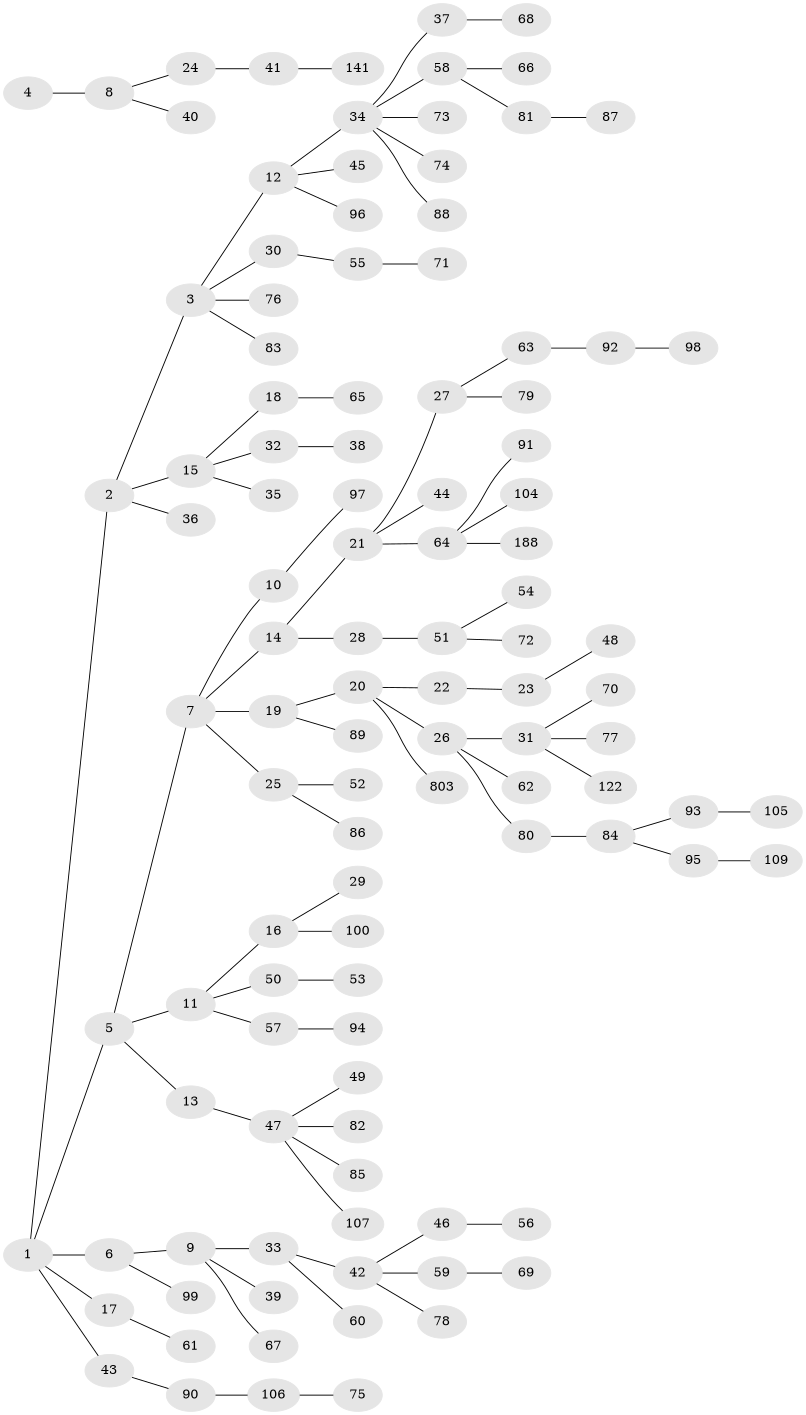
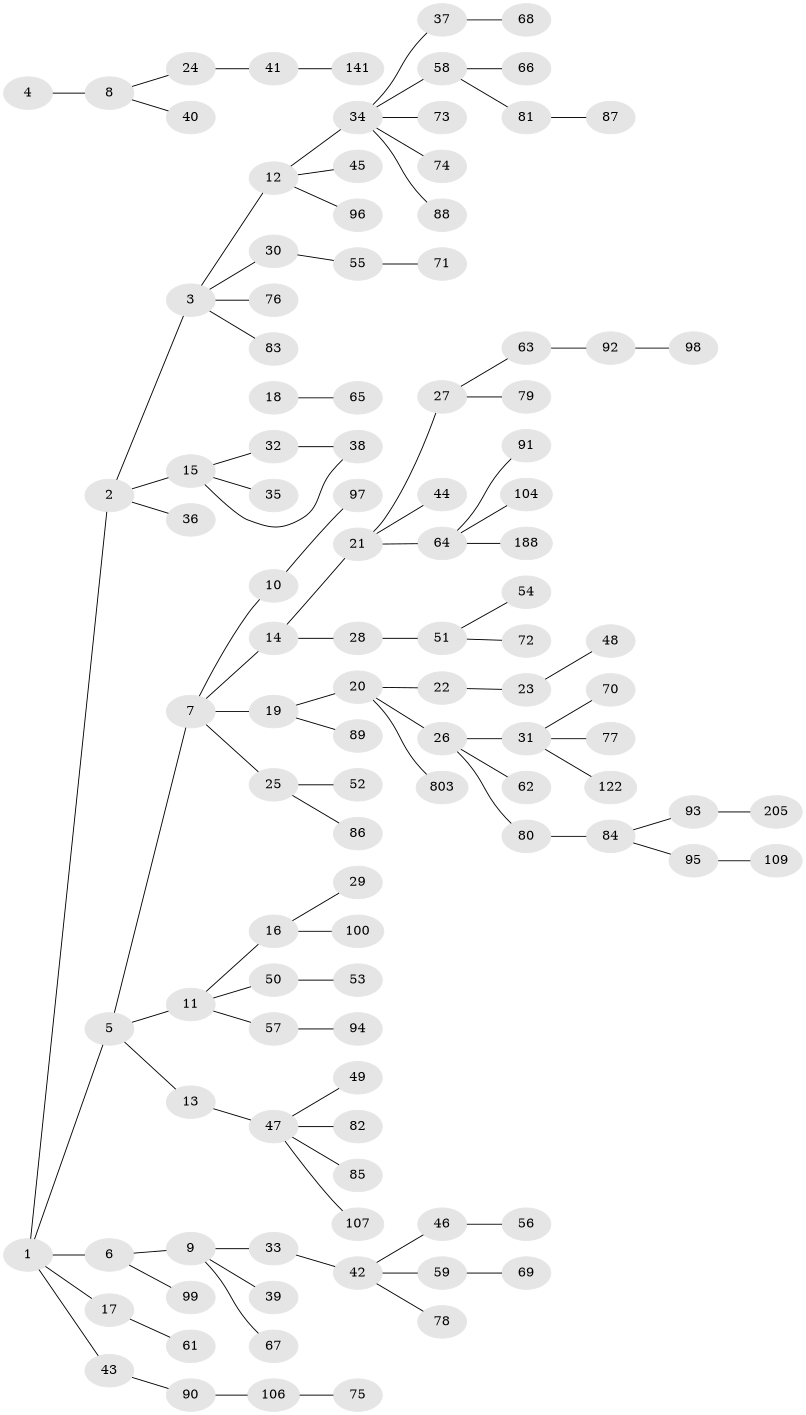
(232, 434) -> (284, 526)
(776, 812) -> (776, 812)
(358, 1322) -> none
